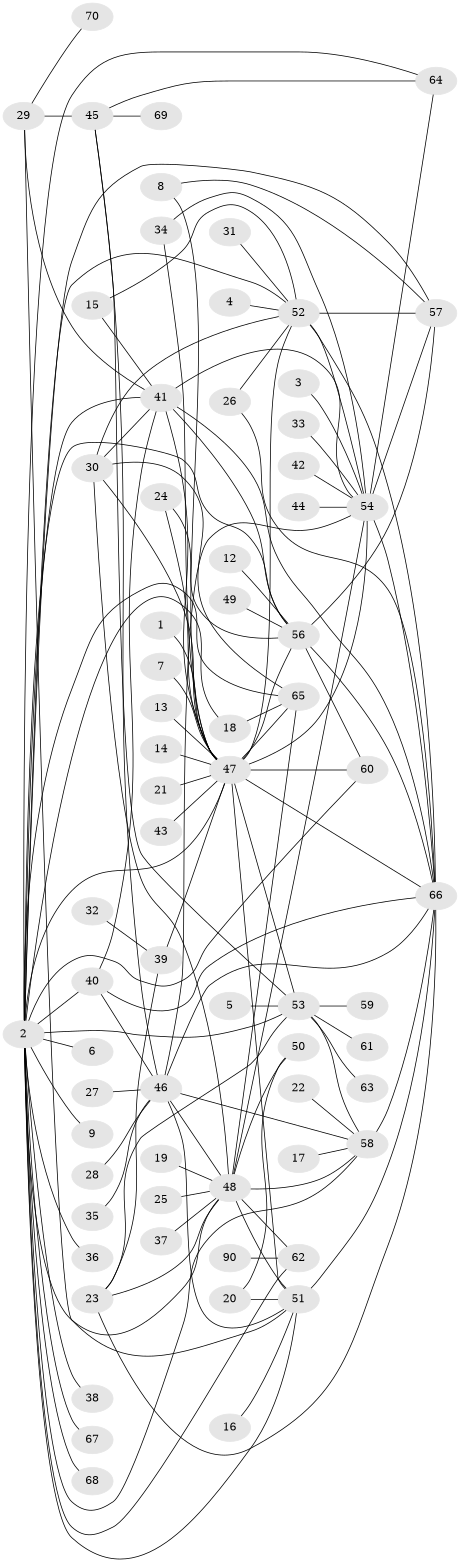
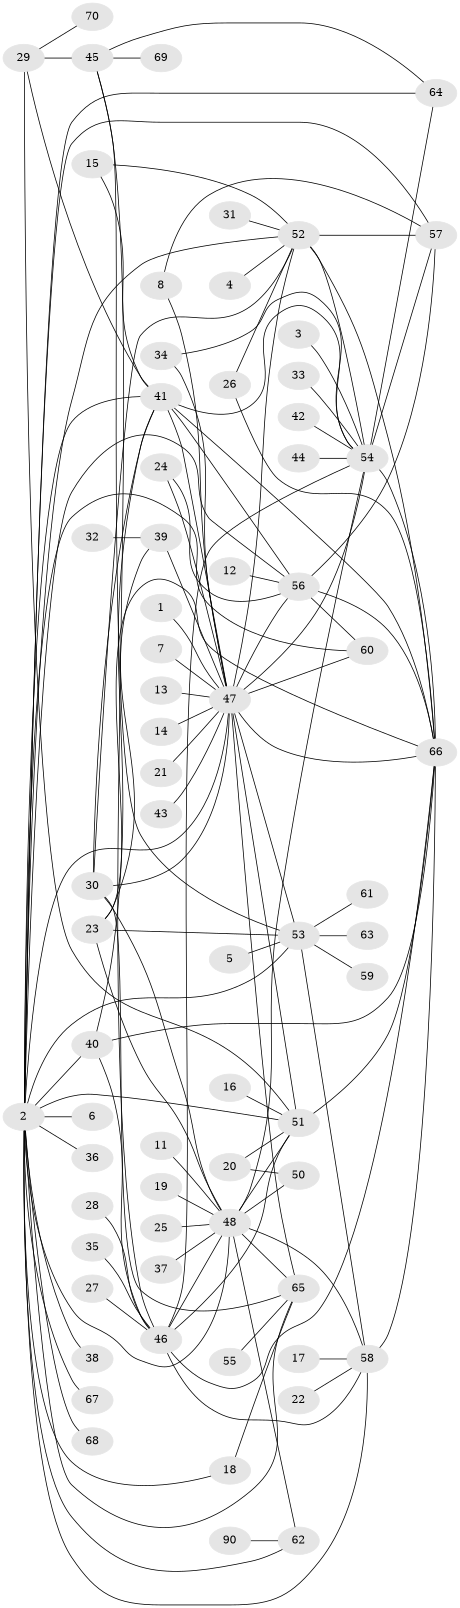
(230, 600) -> none
(92, 1134) -> none
none -> (161, 1146)
none -> (230, 1362)
